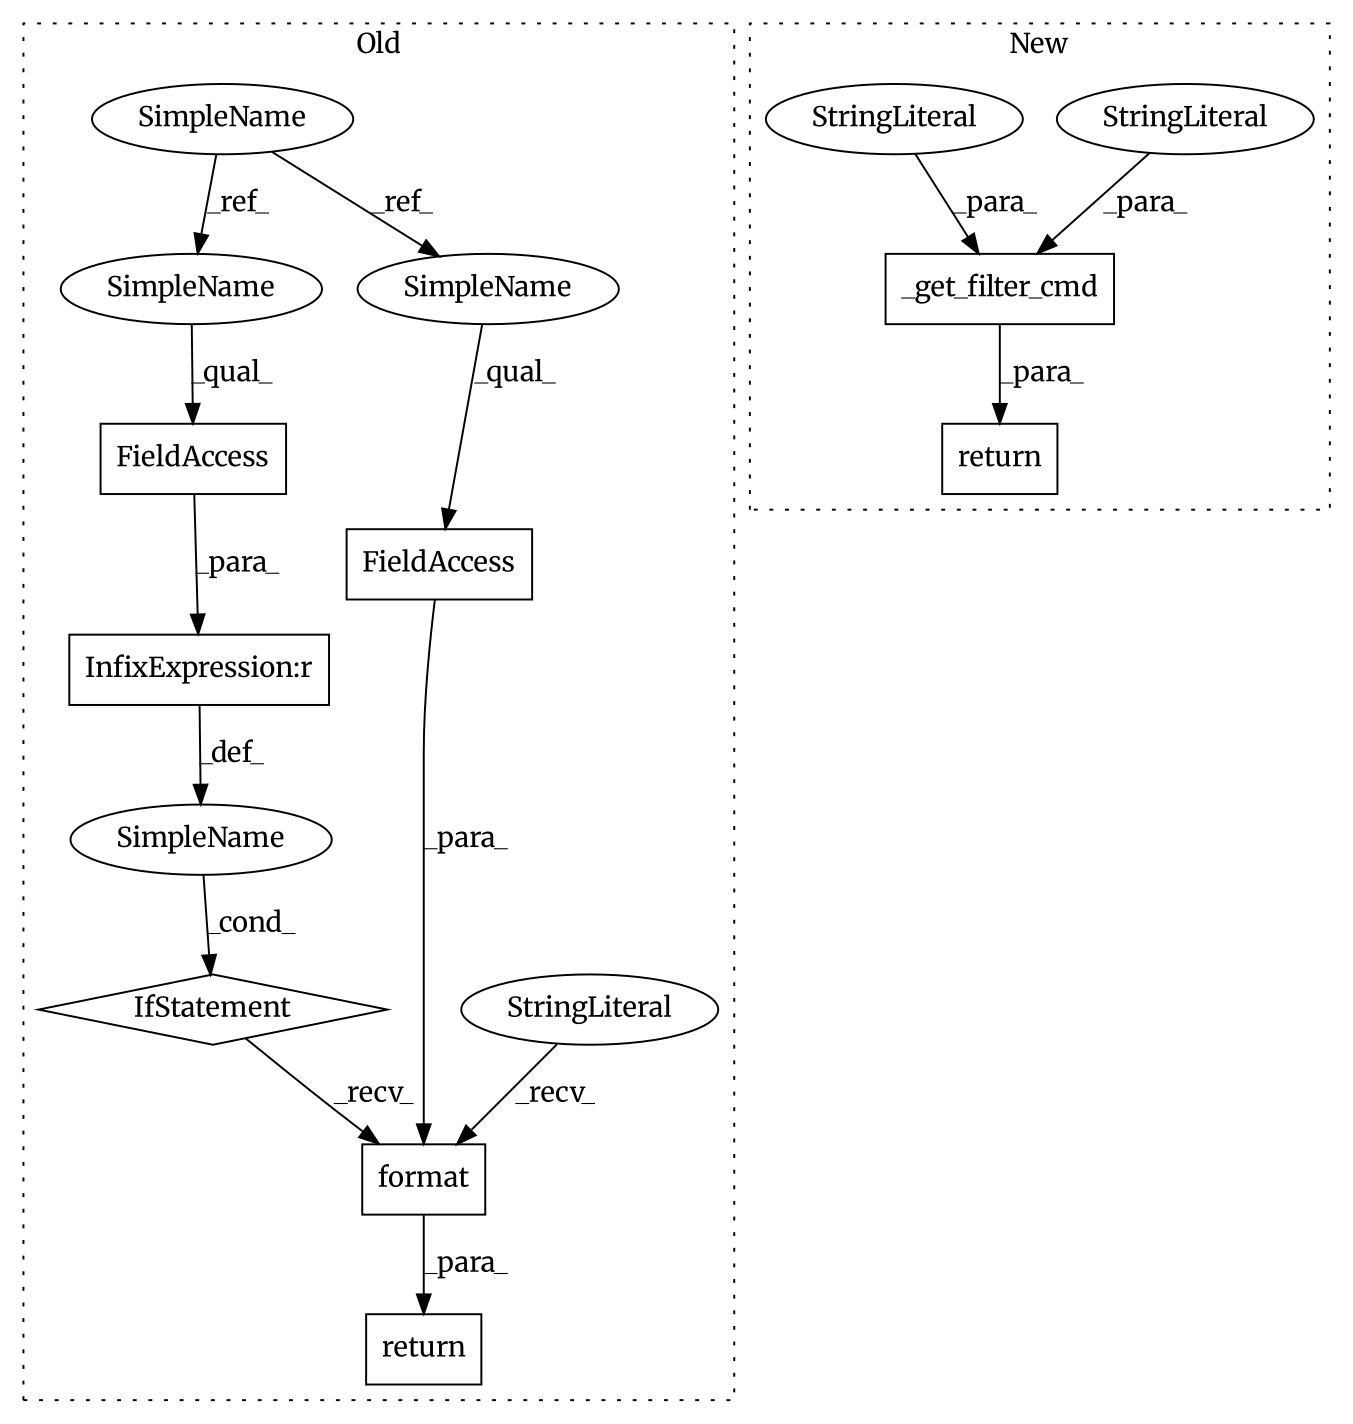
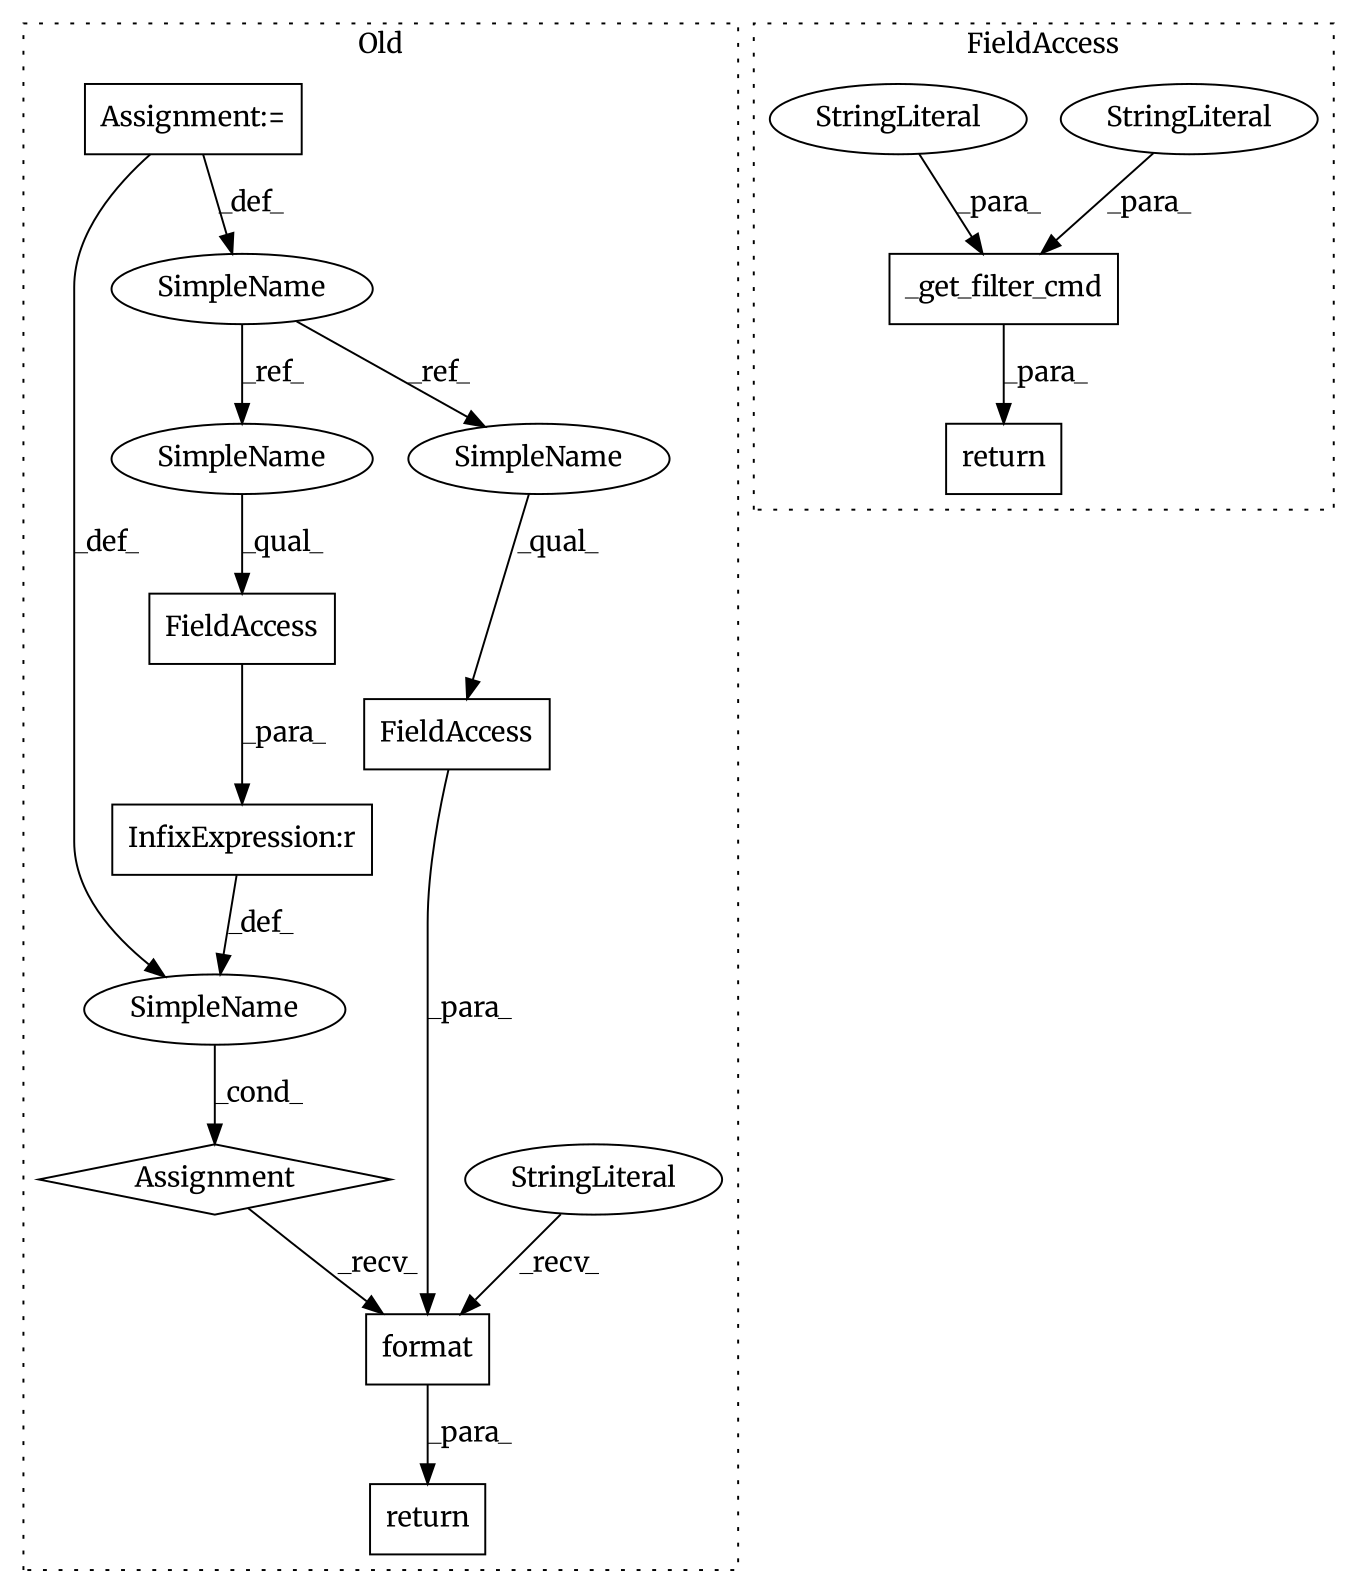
(1040, 46) -> (1044, 46)
none -> (193, 119)
(213, 1010) -> (215, 1179)
